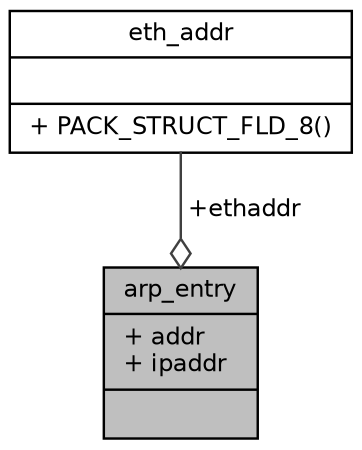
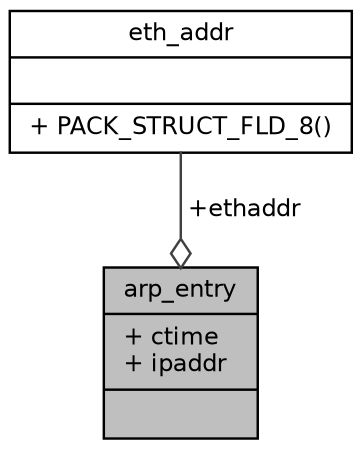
(165, 337) -> (172, 337)
